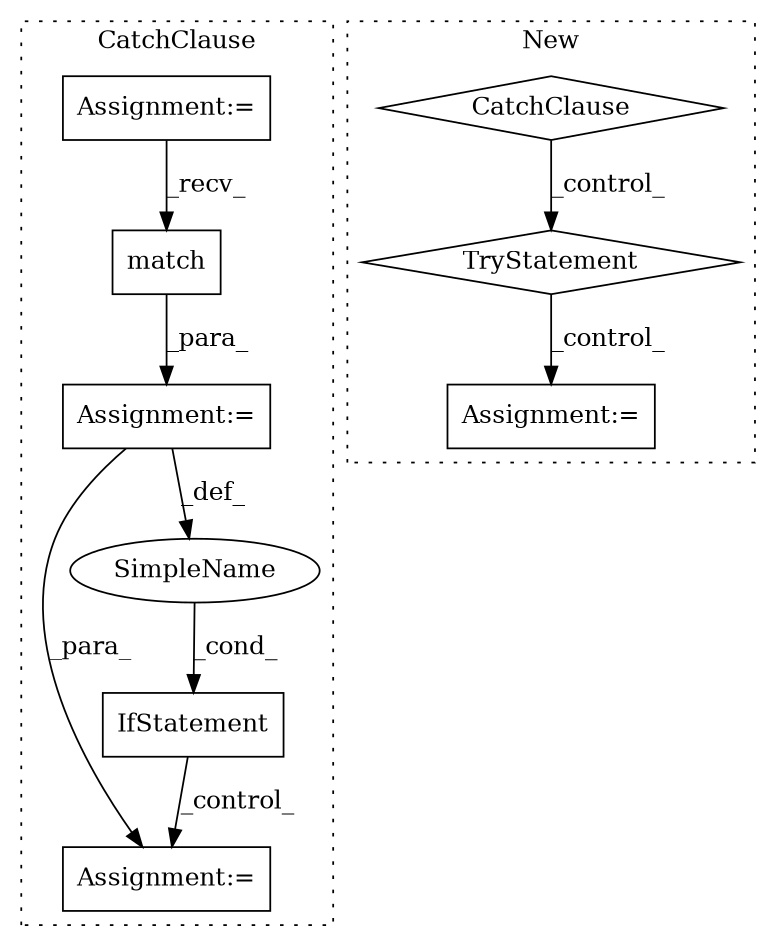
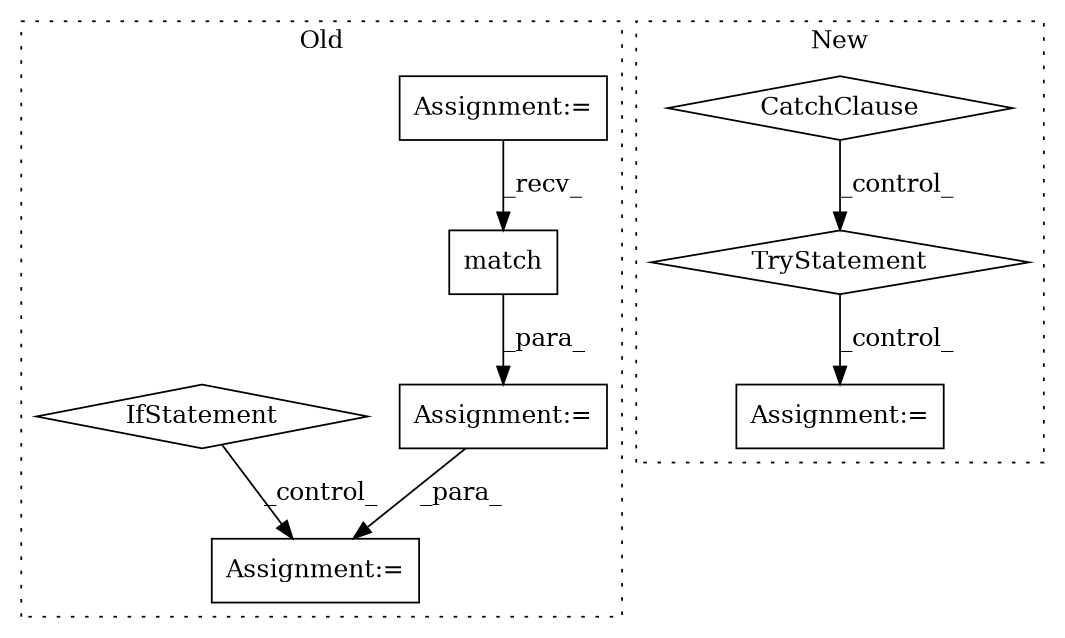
(177, 42) -> (322, 42)
(195, 571) -> none
(193, 725) -> (202, 416)
